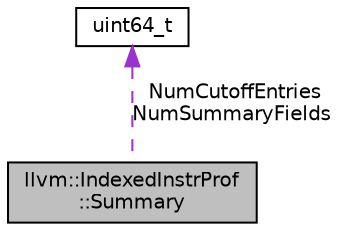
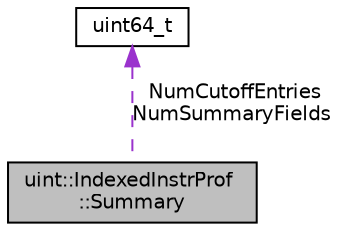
(132, 193) -> (132, 193)
